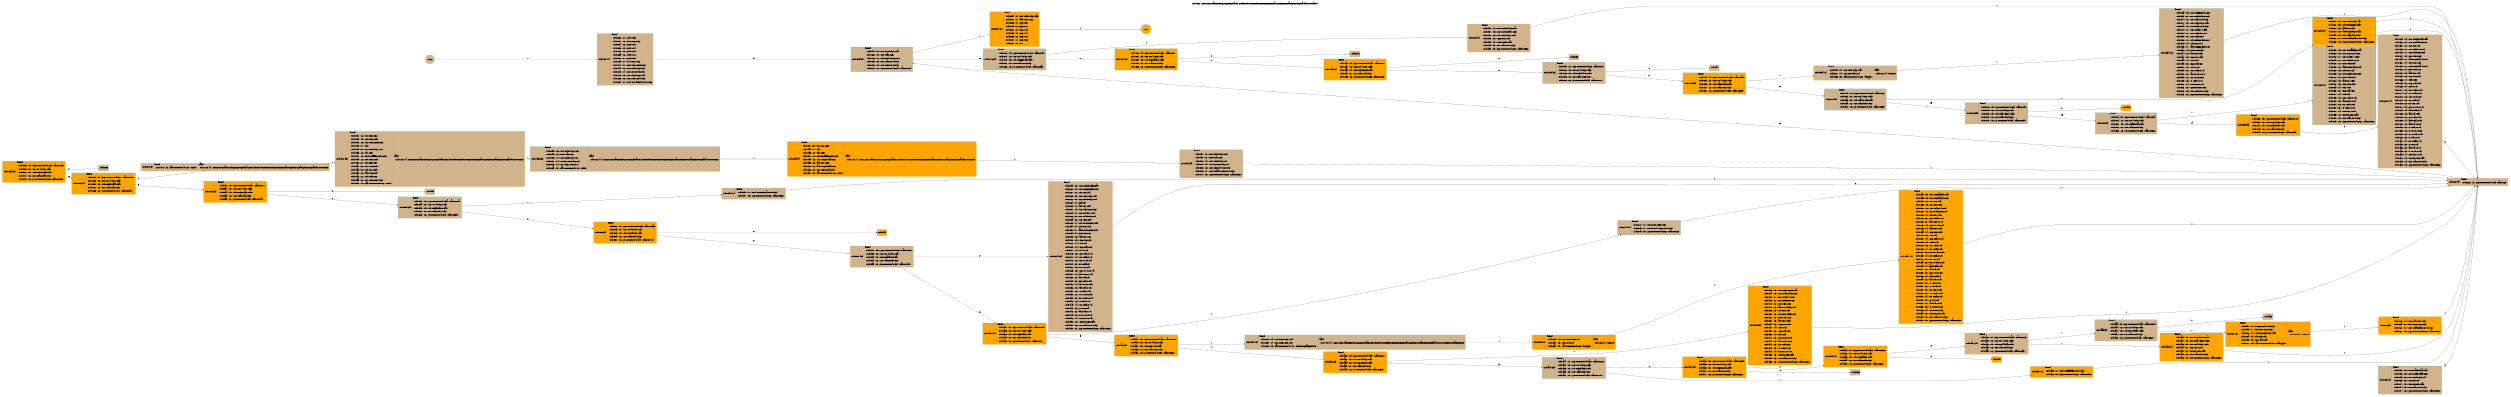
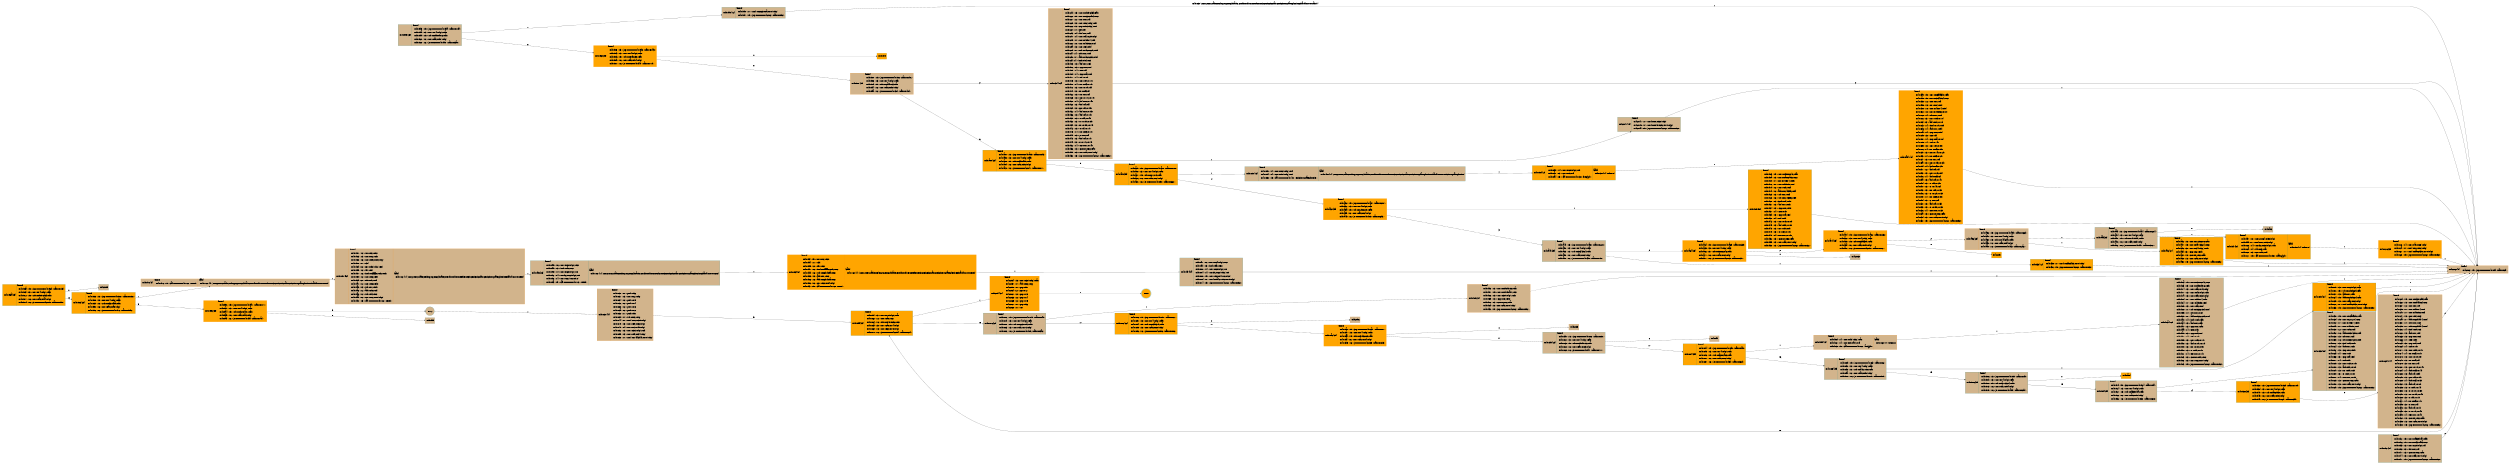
(882, 59) -> (882, 323)
(332, 200) -> (346, 311)
